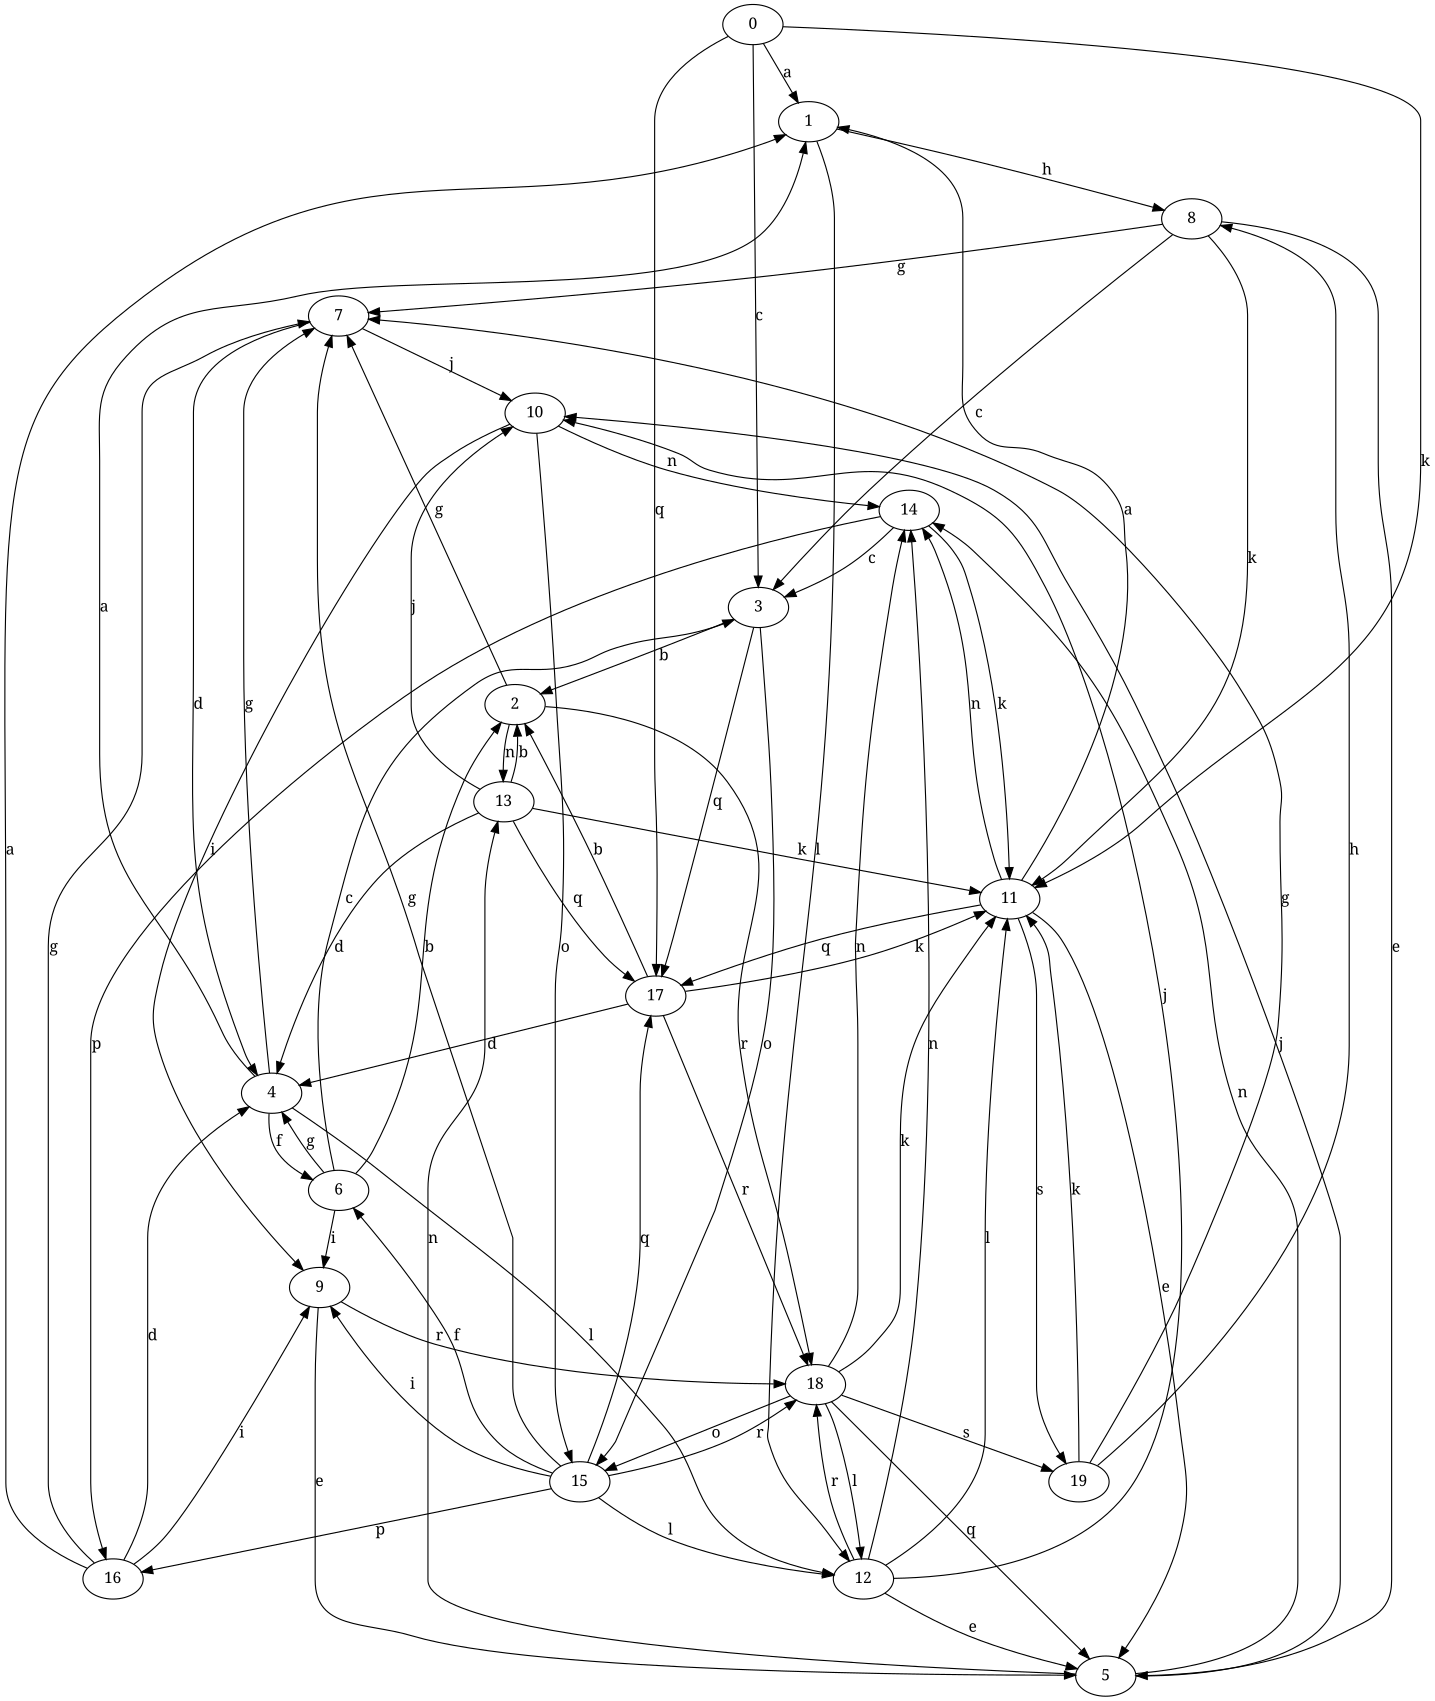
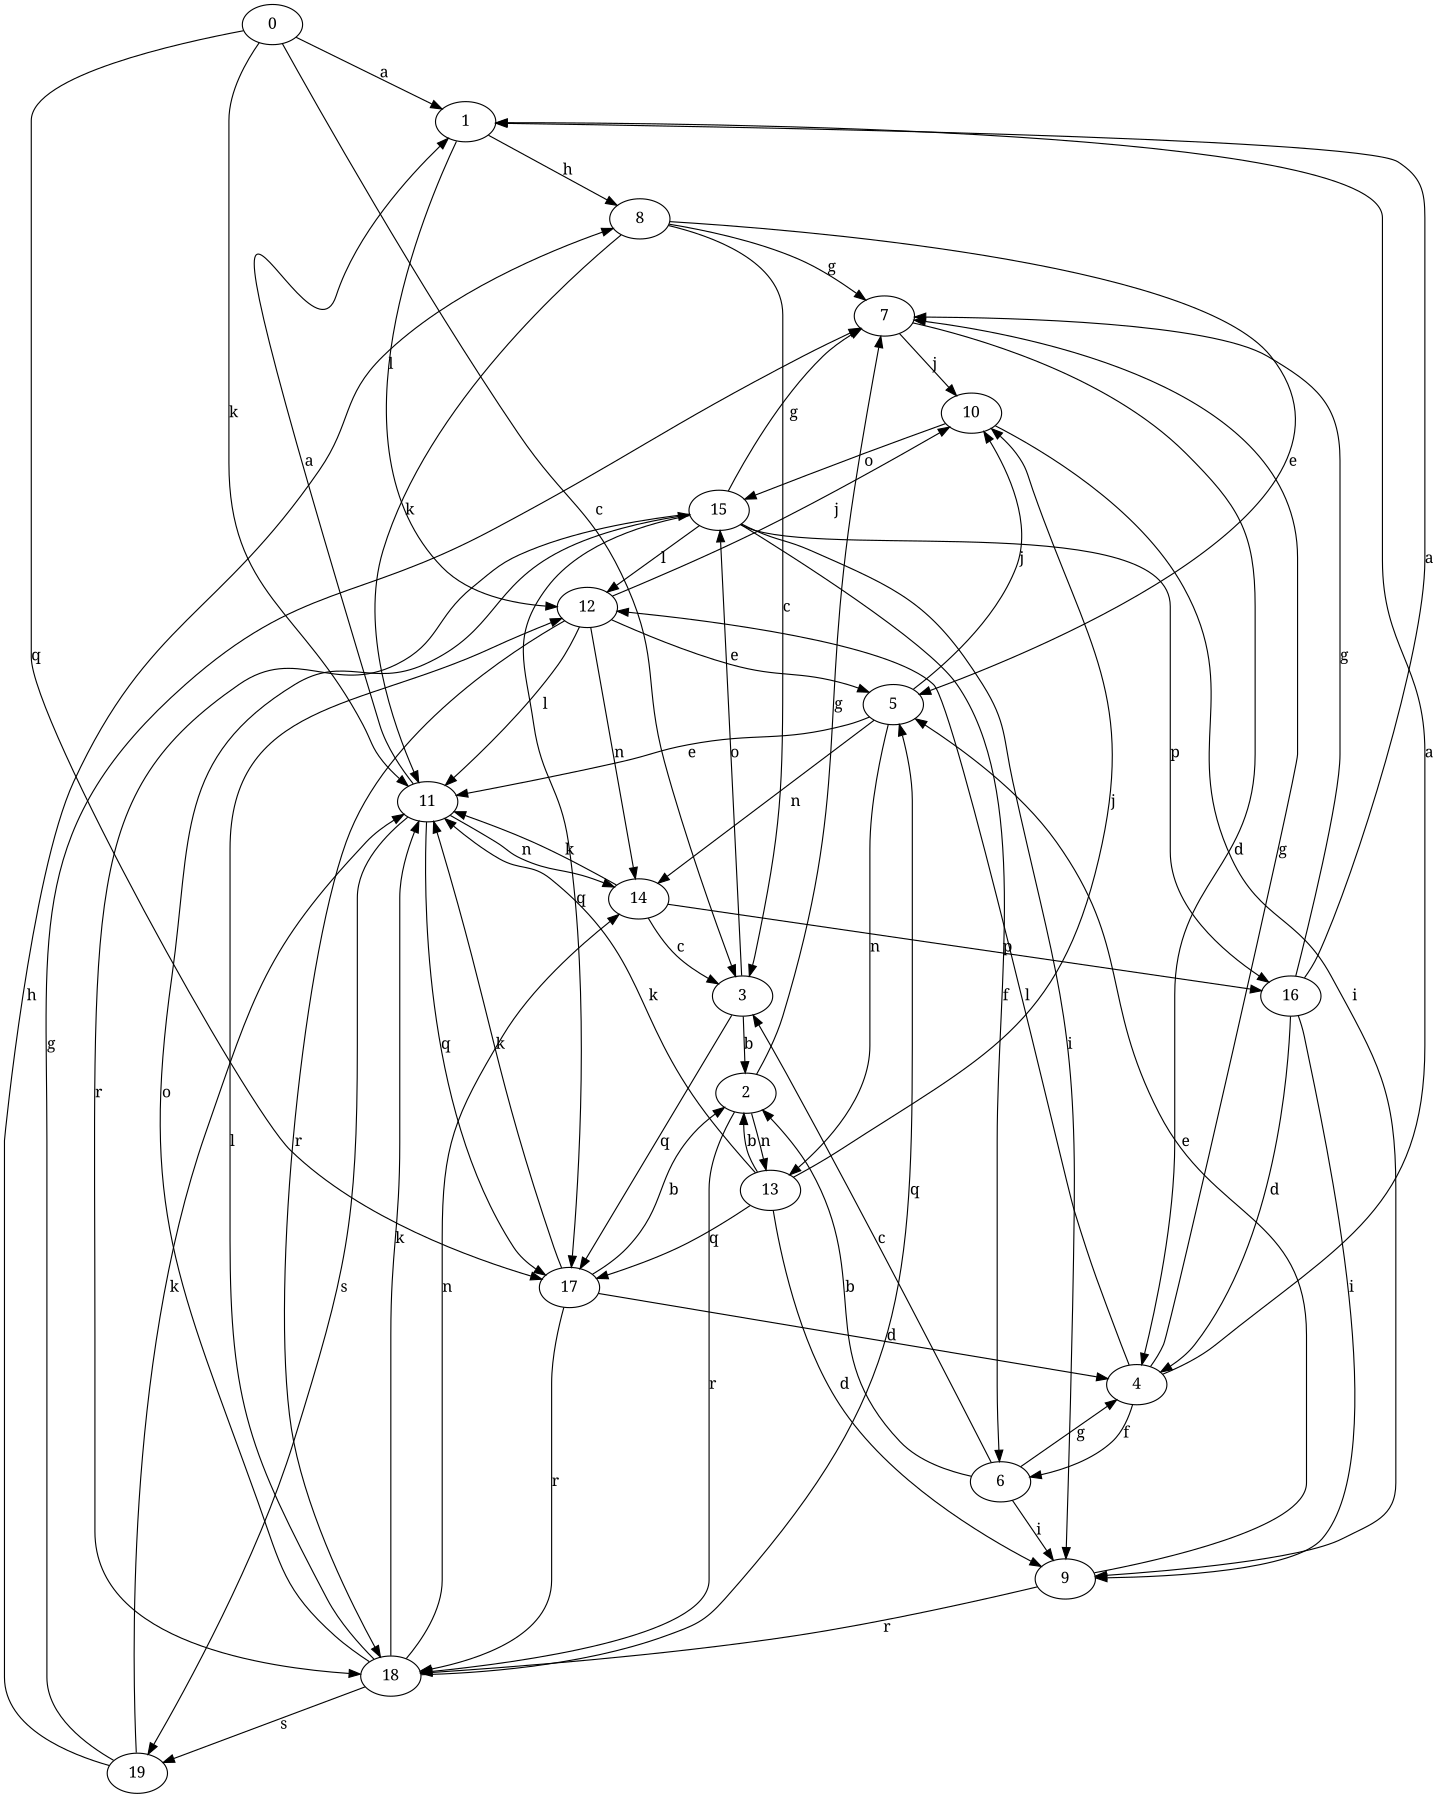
(709, 481) -> none
(351, 913) -> (846, 1413)
(1157, 1275) -> (678, 747)
